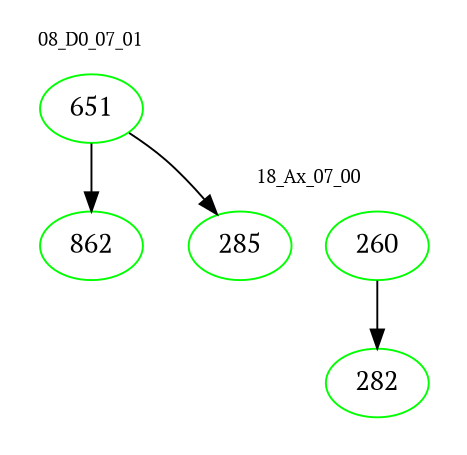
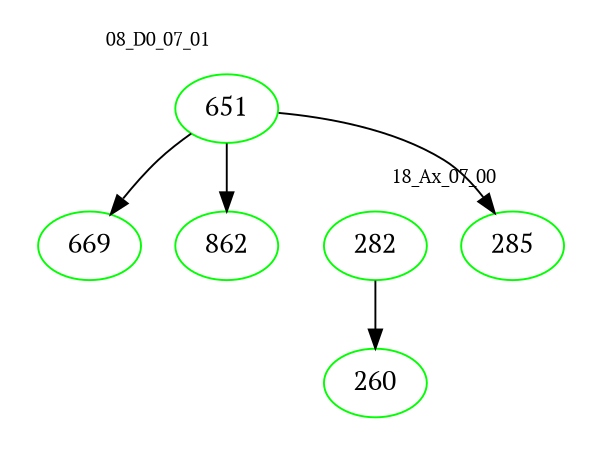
none -> (90, 246)
(377, 305) -> (375, 305)
